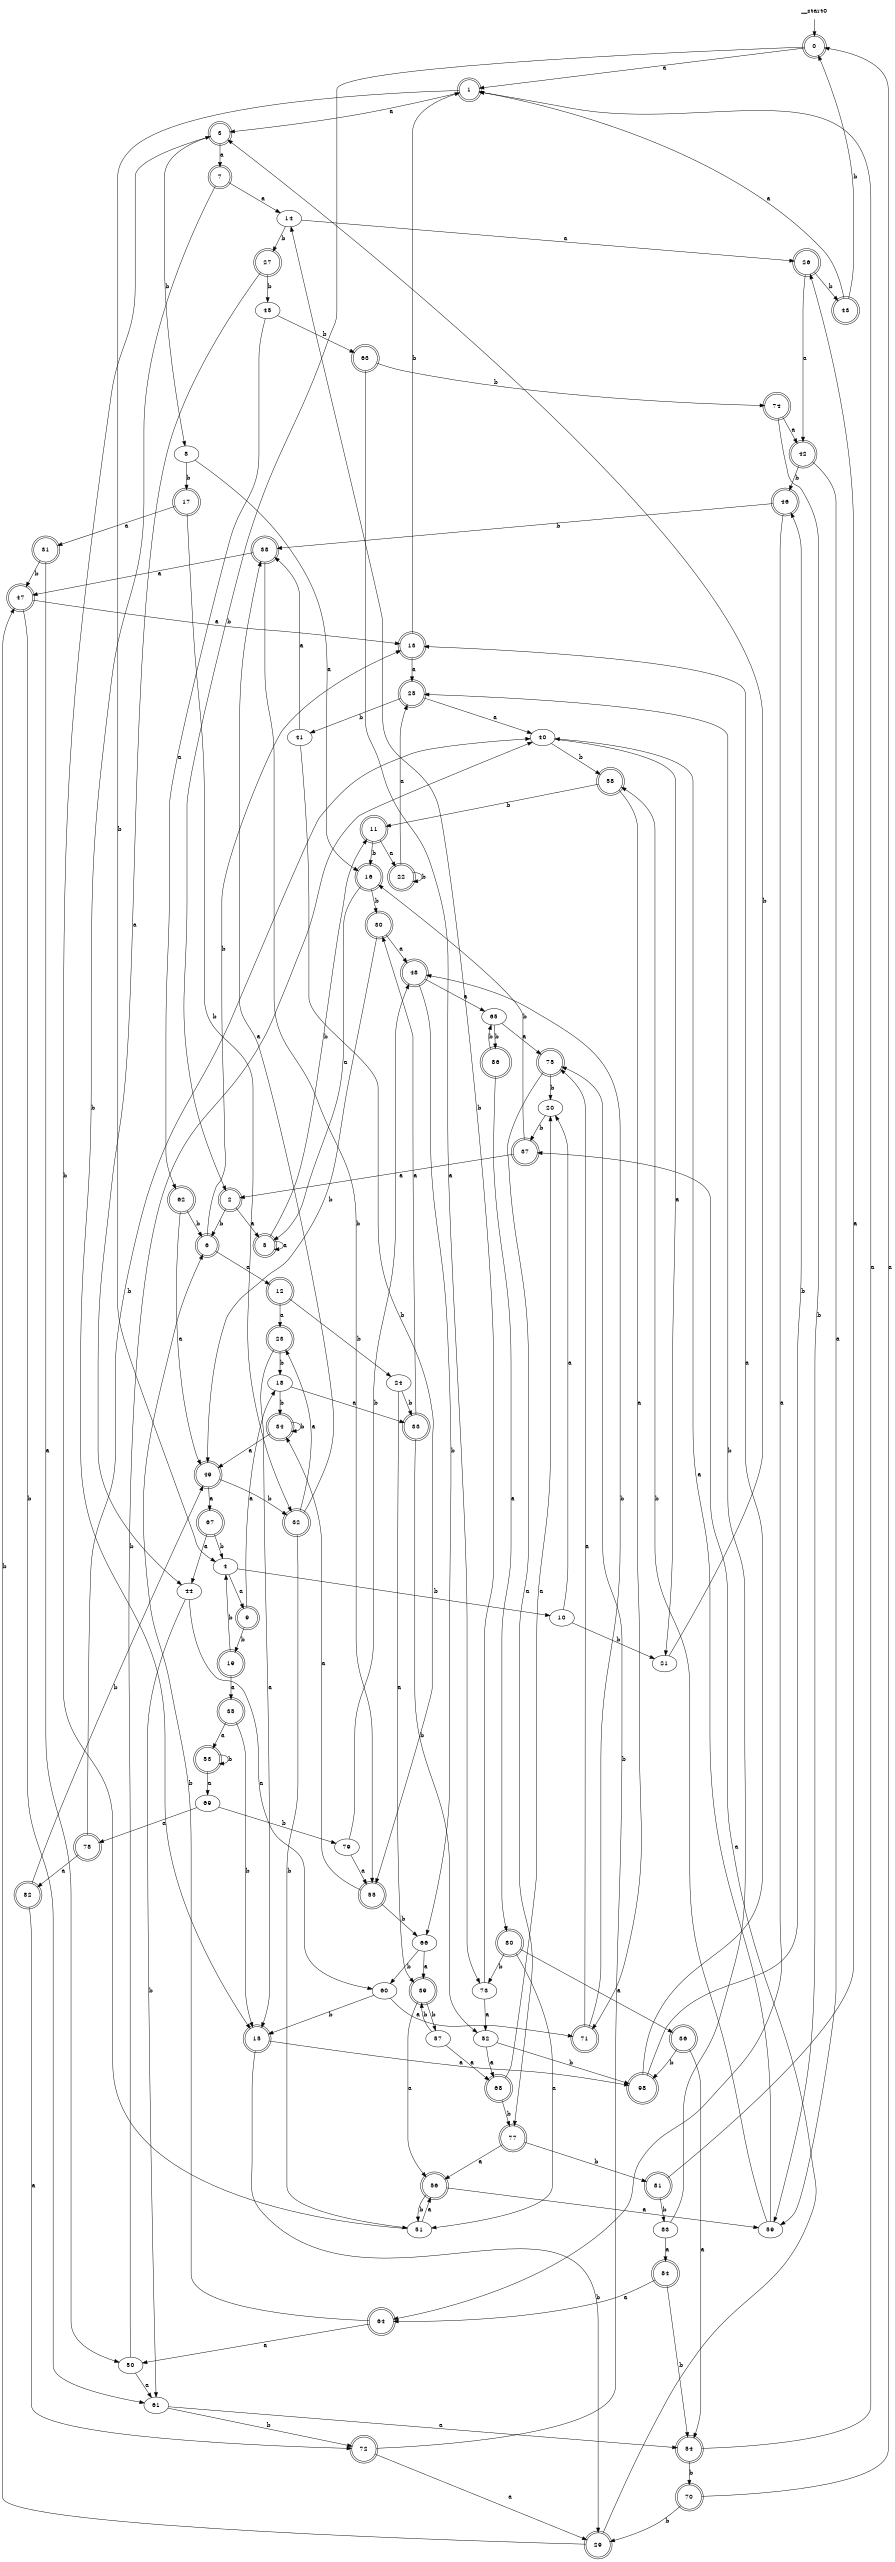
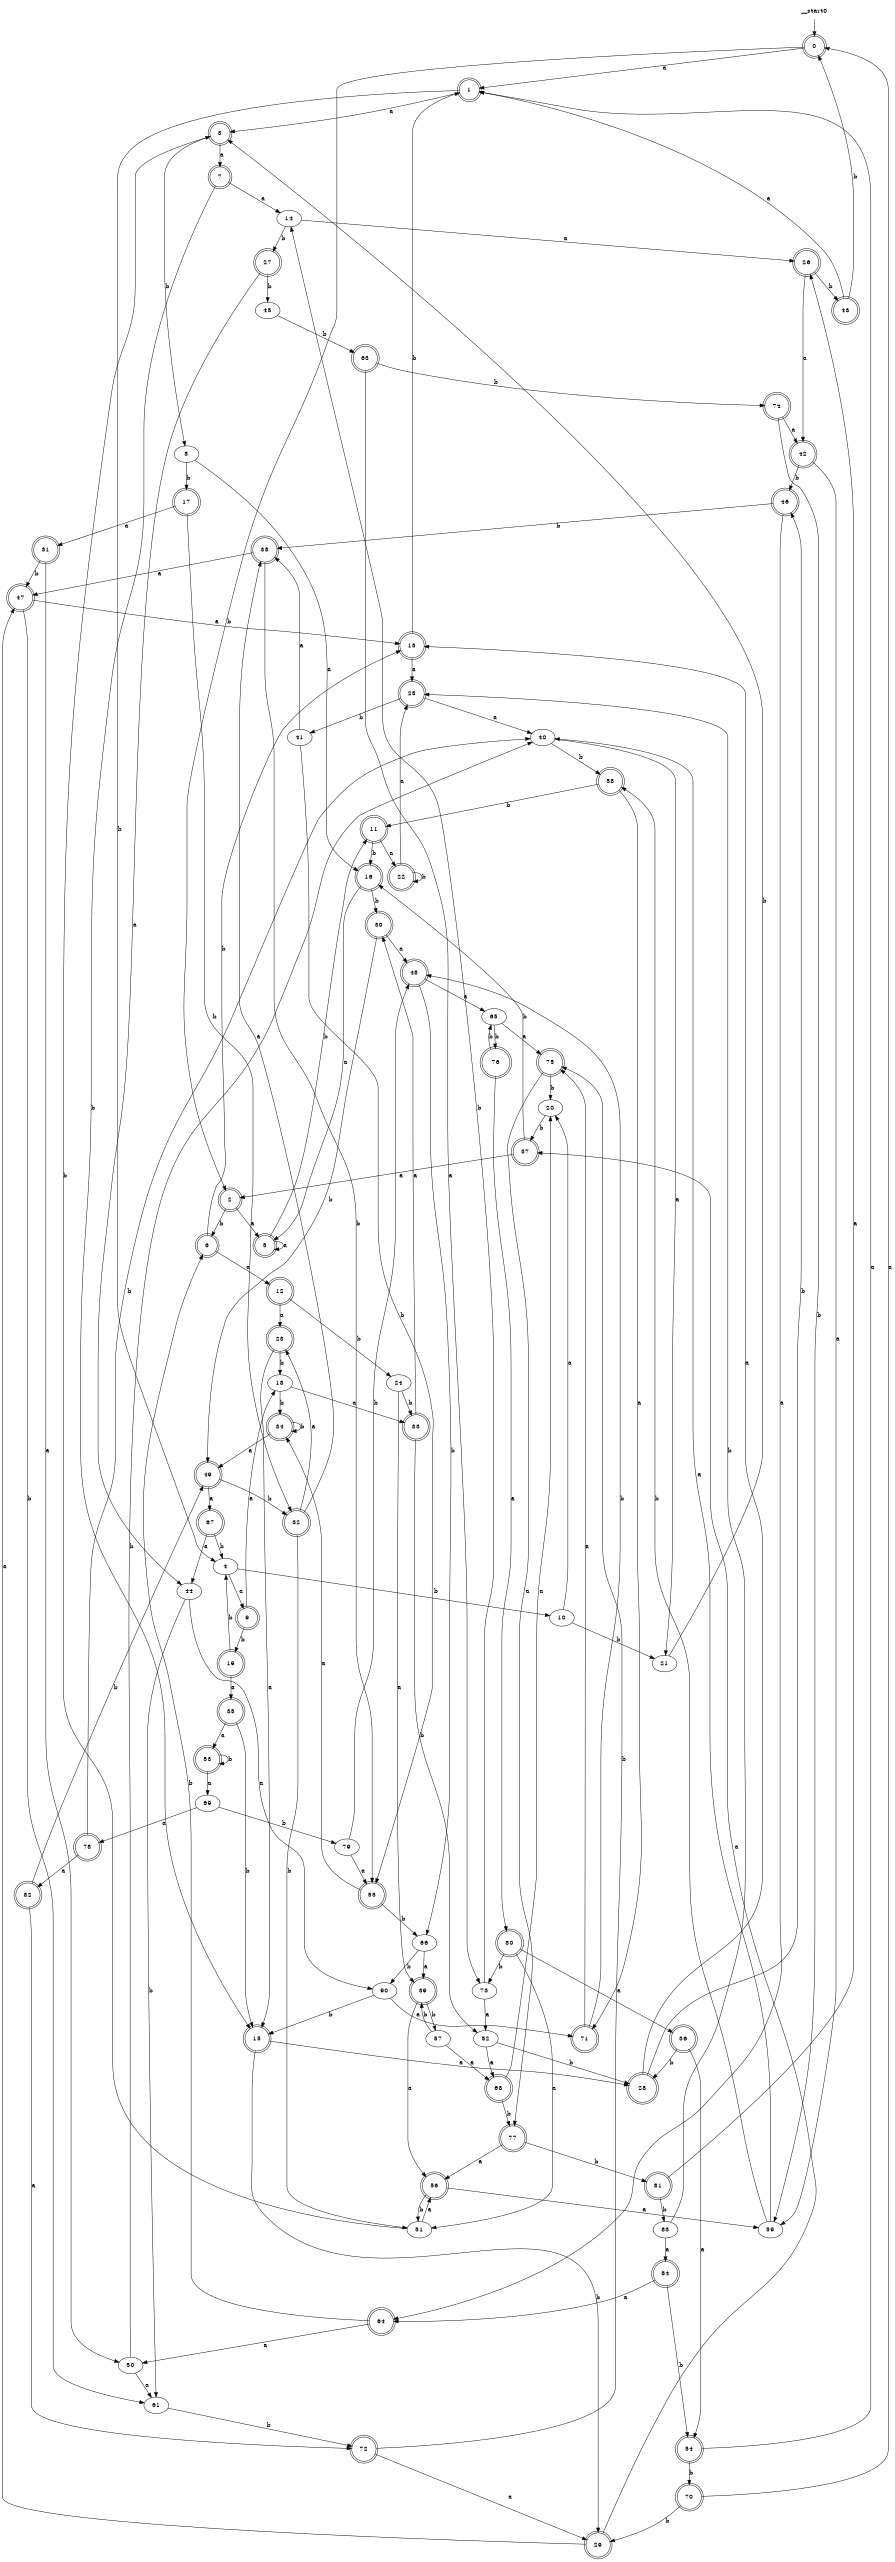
(496, 1062) -> (496, 1062)
(182, 1200) -> none
(5, 1567) -> (5, 1567)
(385, 1991) -> (385, 1991)
(643, 2088) -> (643, 2088)
(421, 2427) -> none
